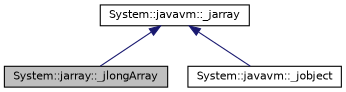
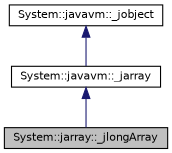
(224, 49) -> (86, 52)
